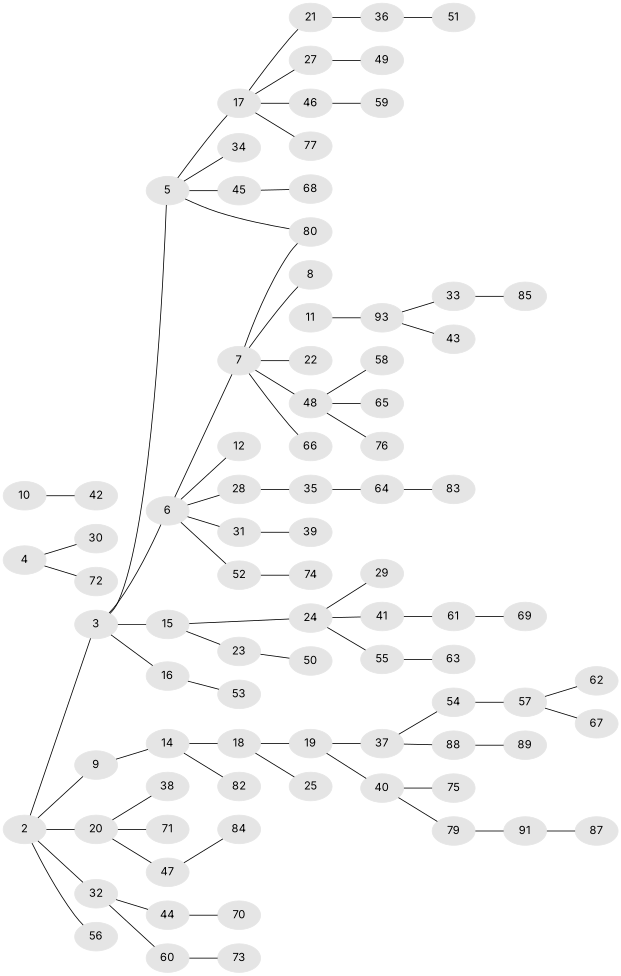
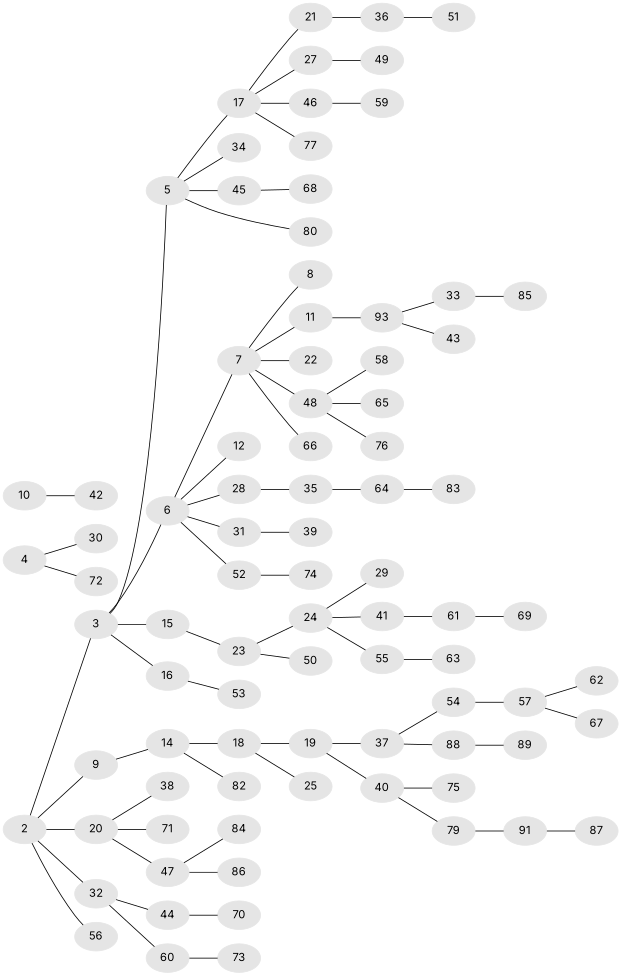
(267, 293) -> (275, 339)
(239, 621) -> (275, 635)
none -> (239, 872)
